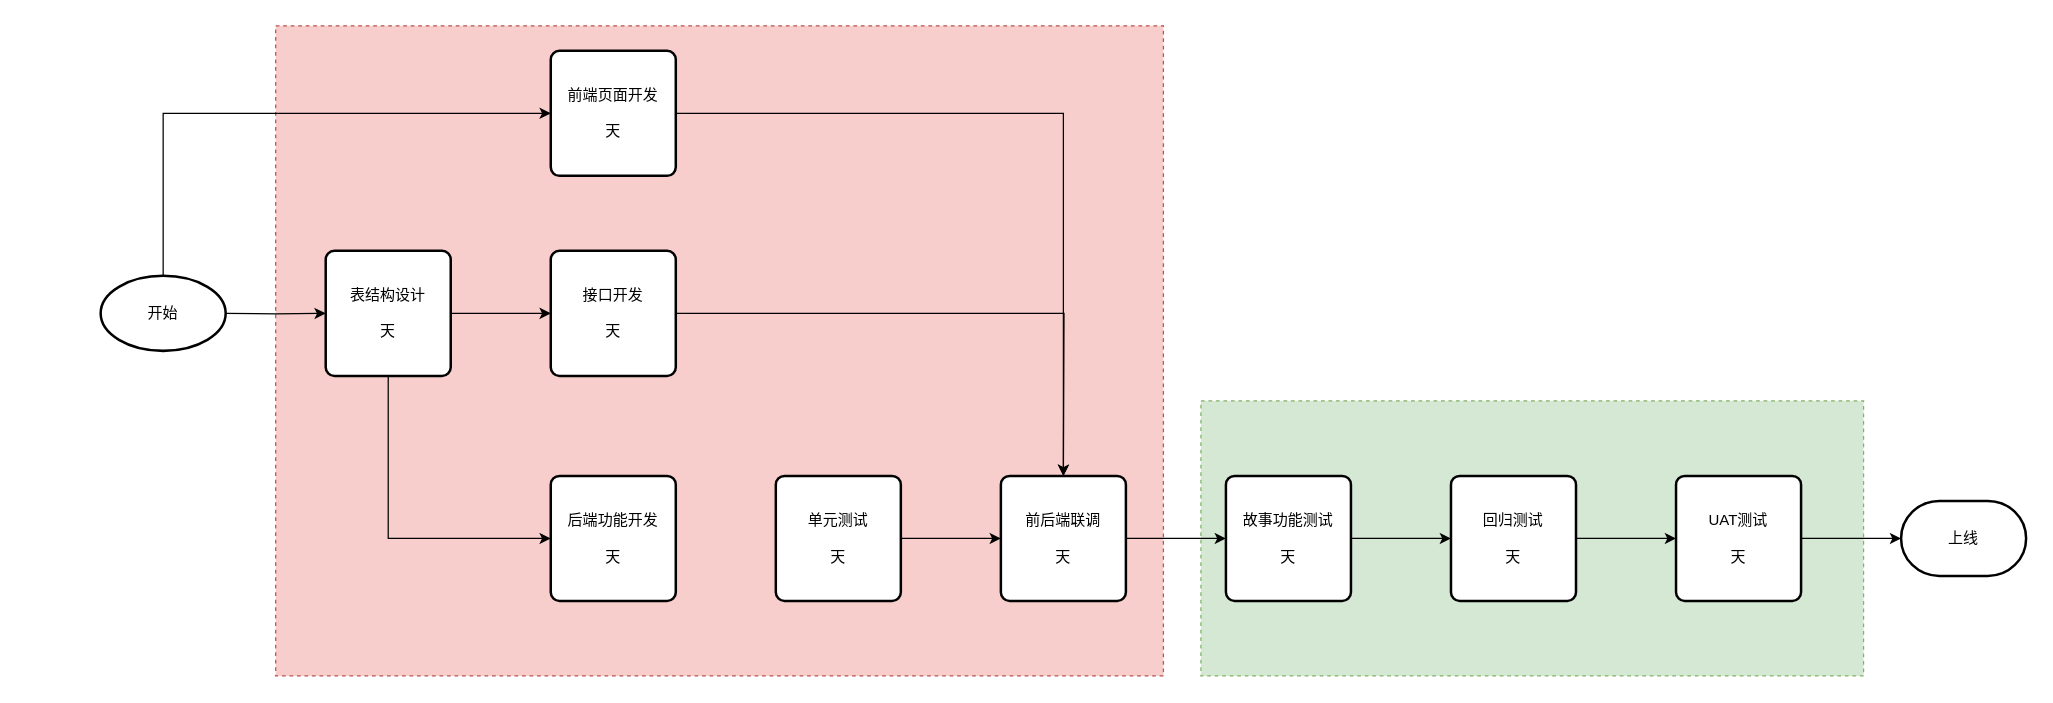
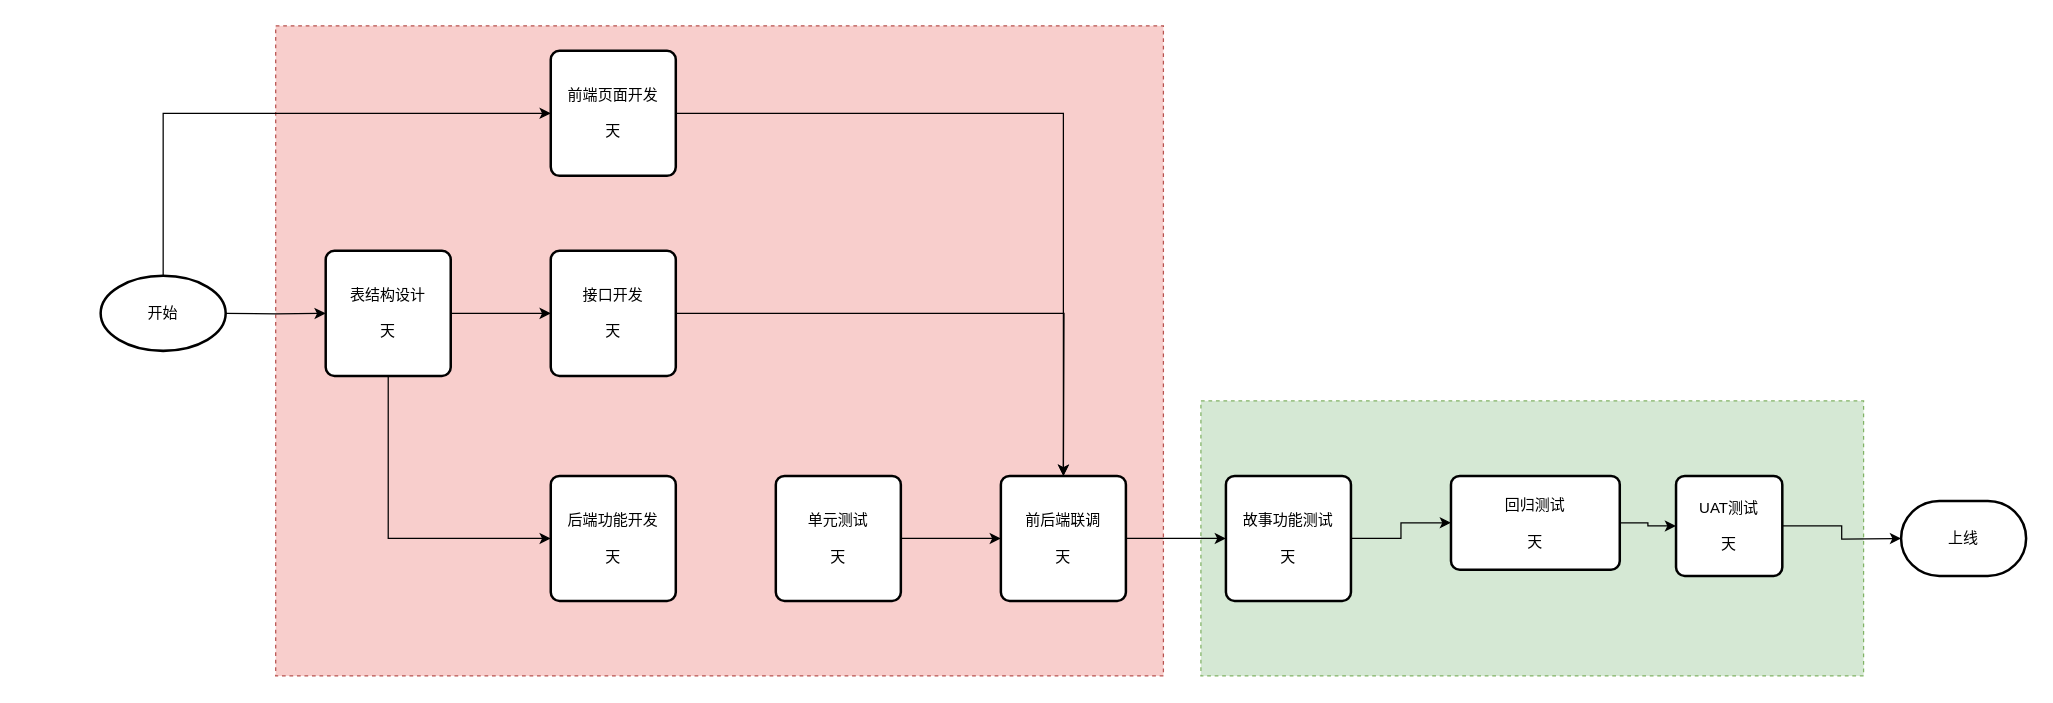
(1513, 538) -> (1535, 523)
(1738, 538) -> (1729, 526)
